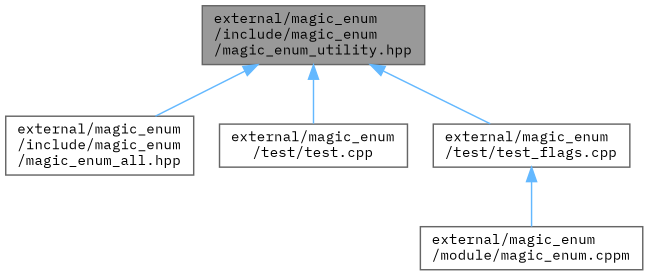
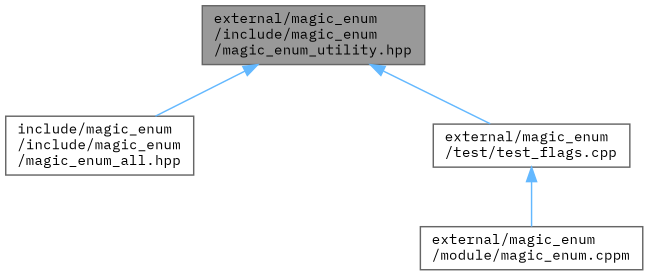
(100, 146) -> (100, 146)
(313, 146) -> none
